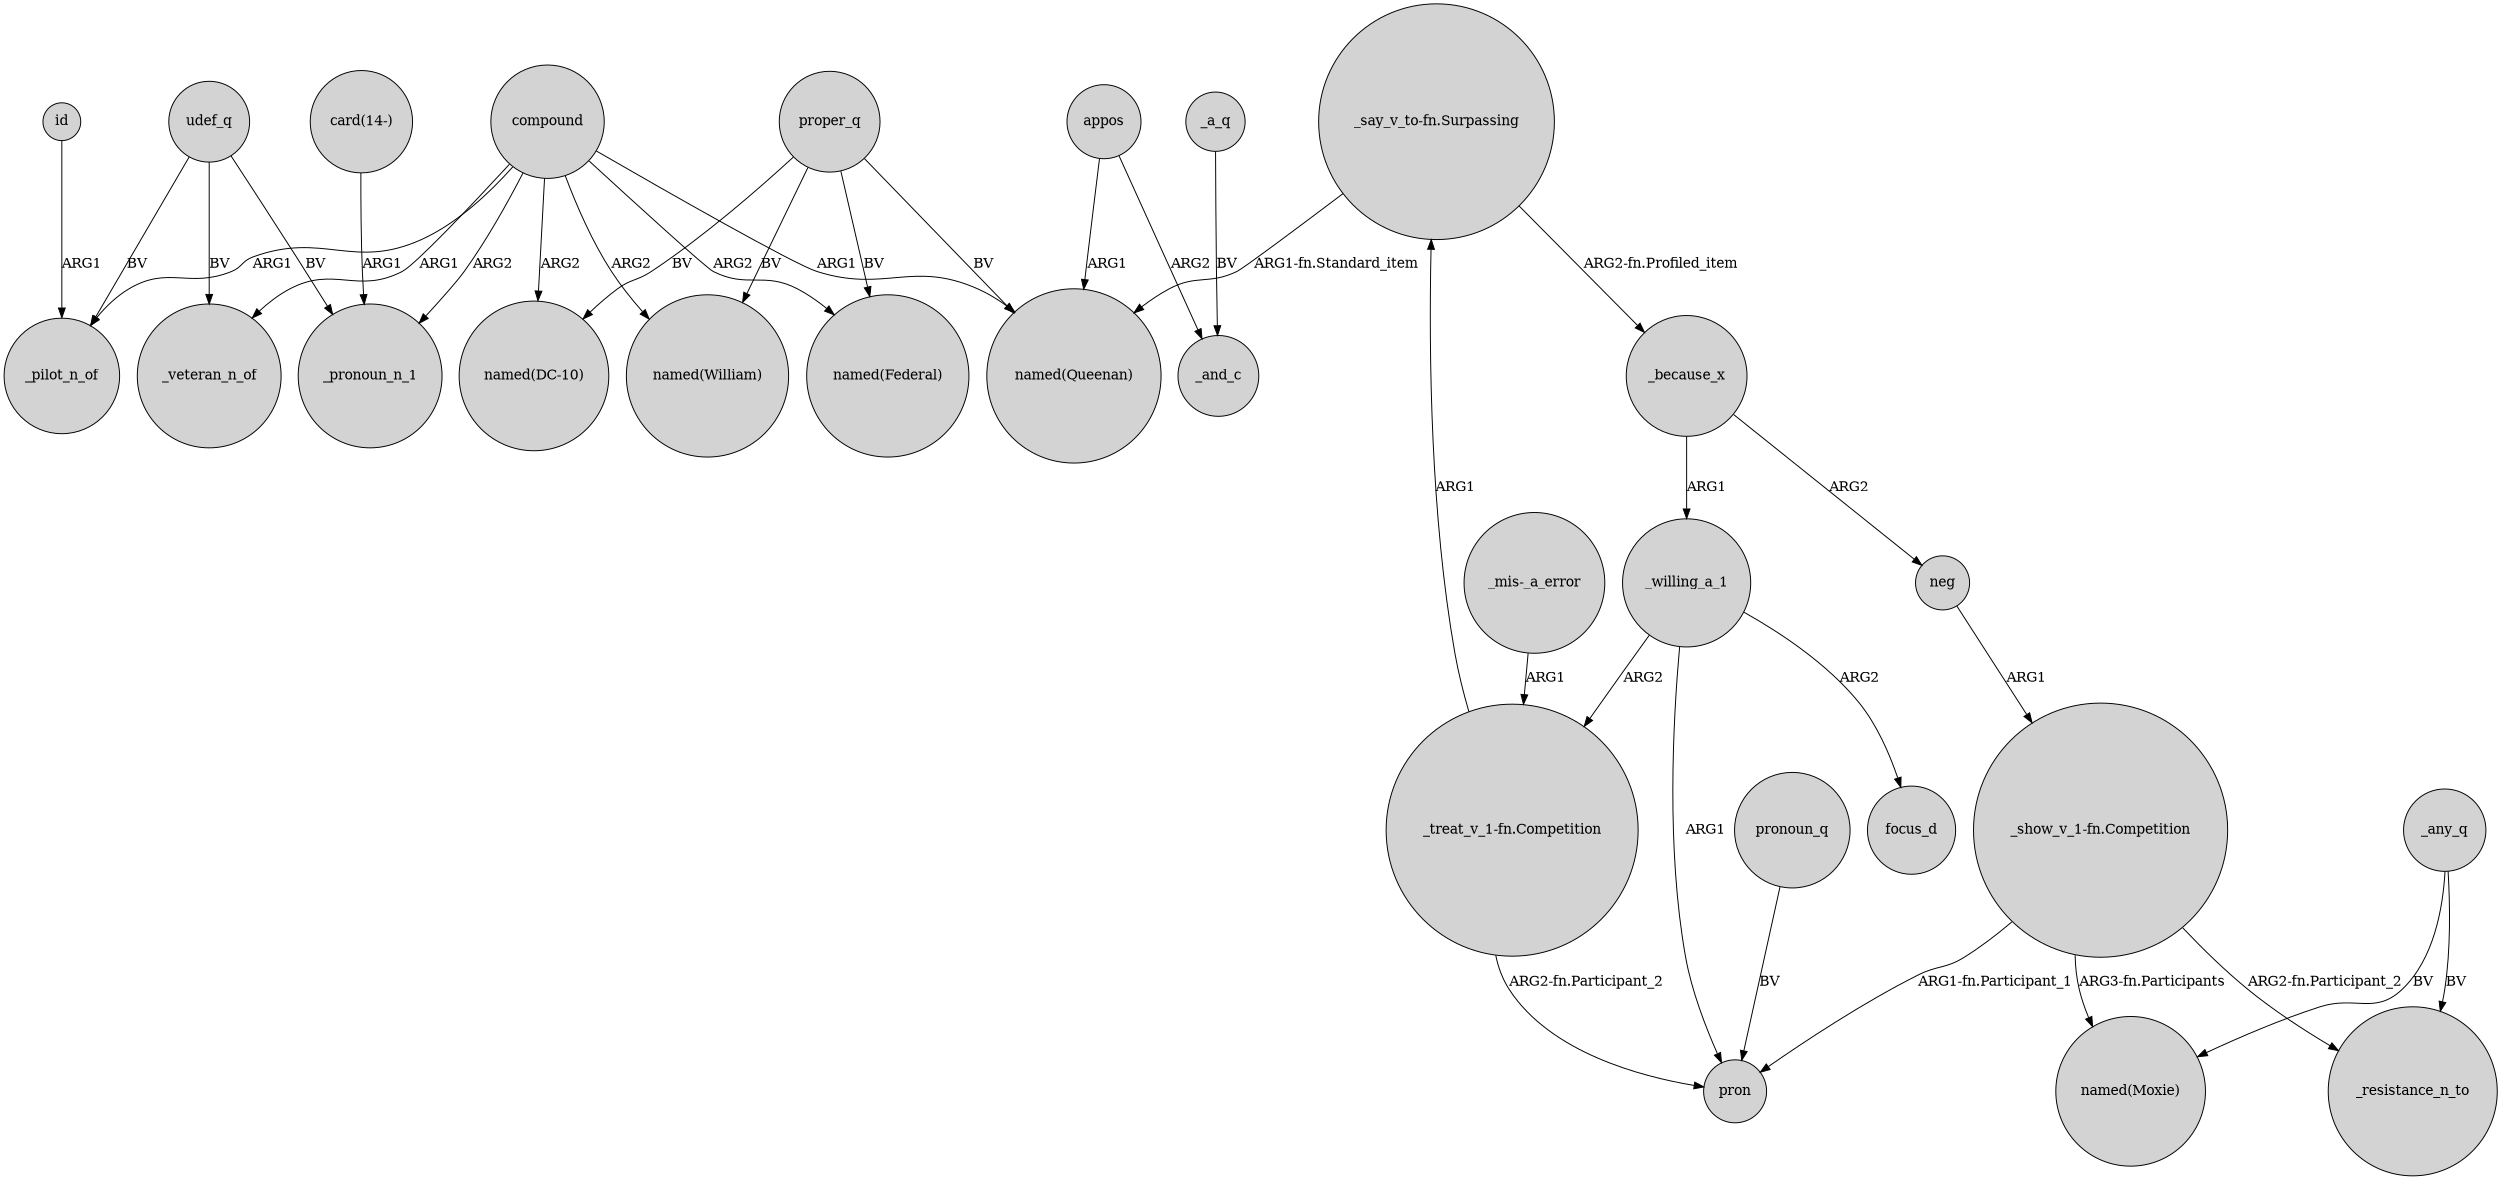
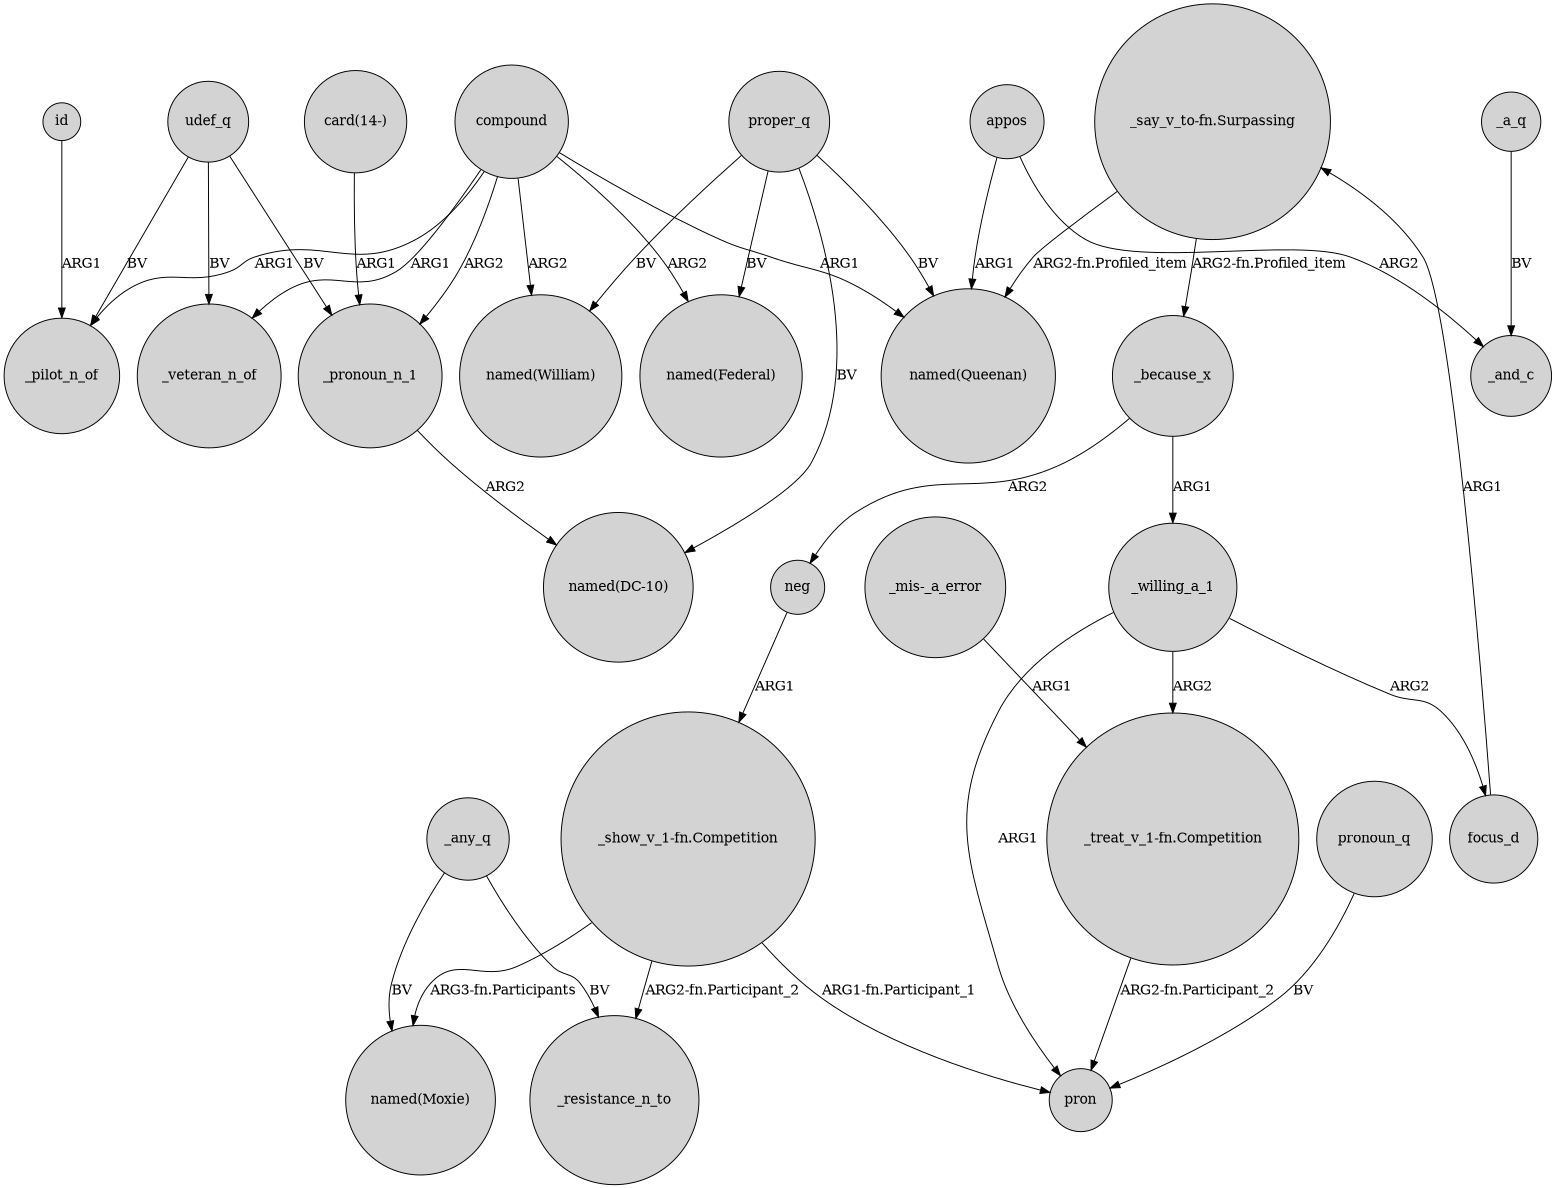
(542, 235) -> (480, 488)
(1336, 264) -> (1110, 264)
(1435, 482) -> (1460, 461)
